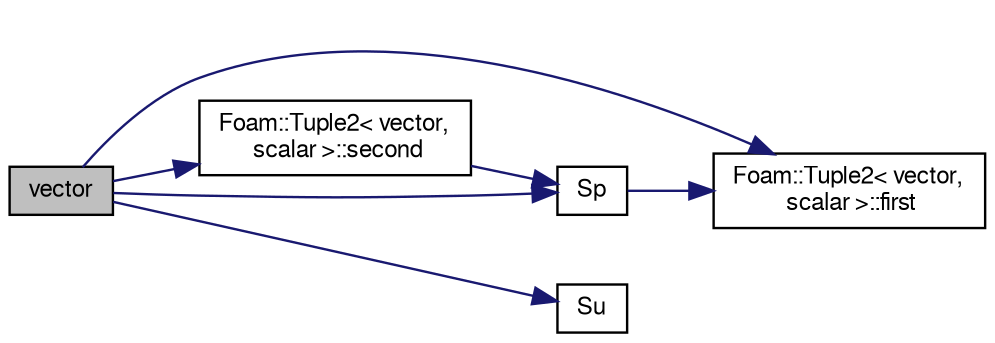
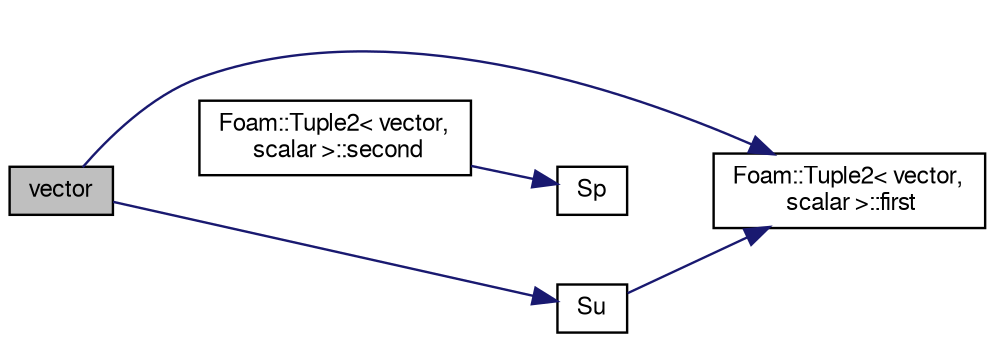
(144, 175) -> none
(658, 191) -> (688, 265)
(323, 197) -> none
